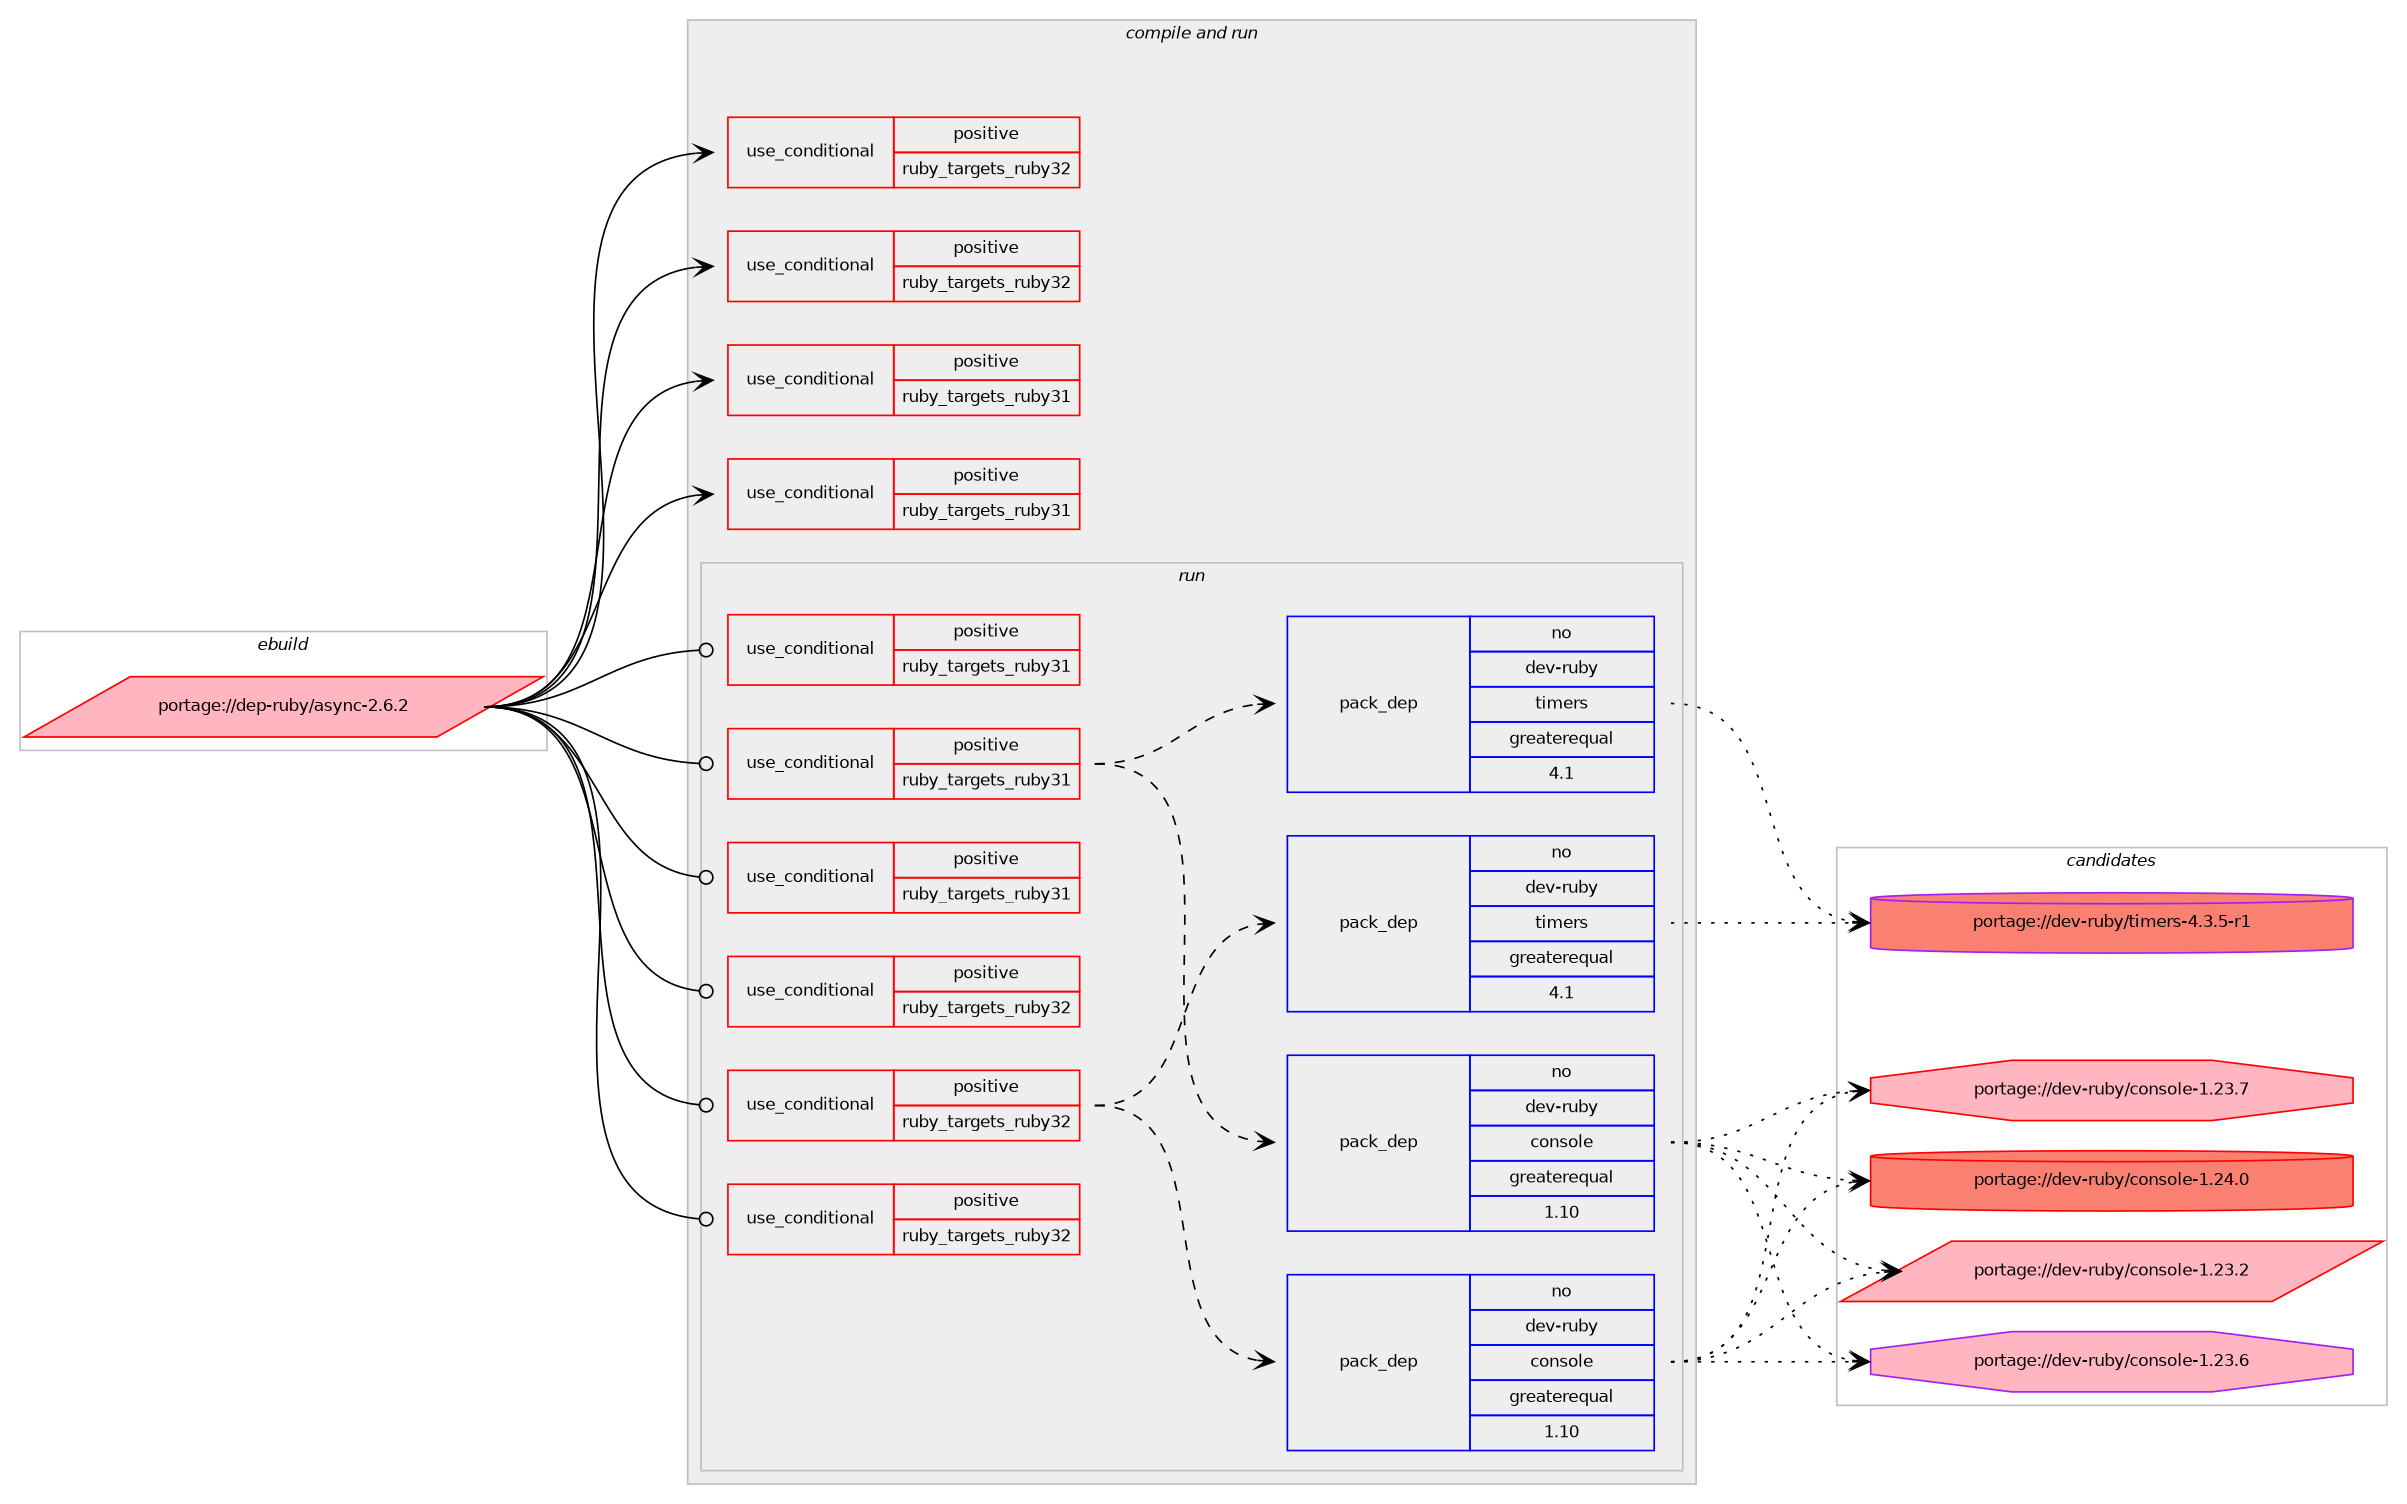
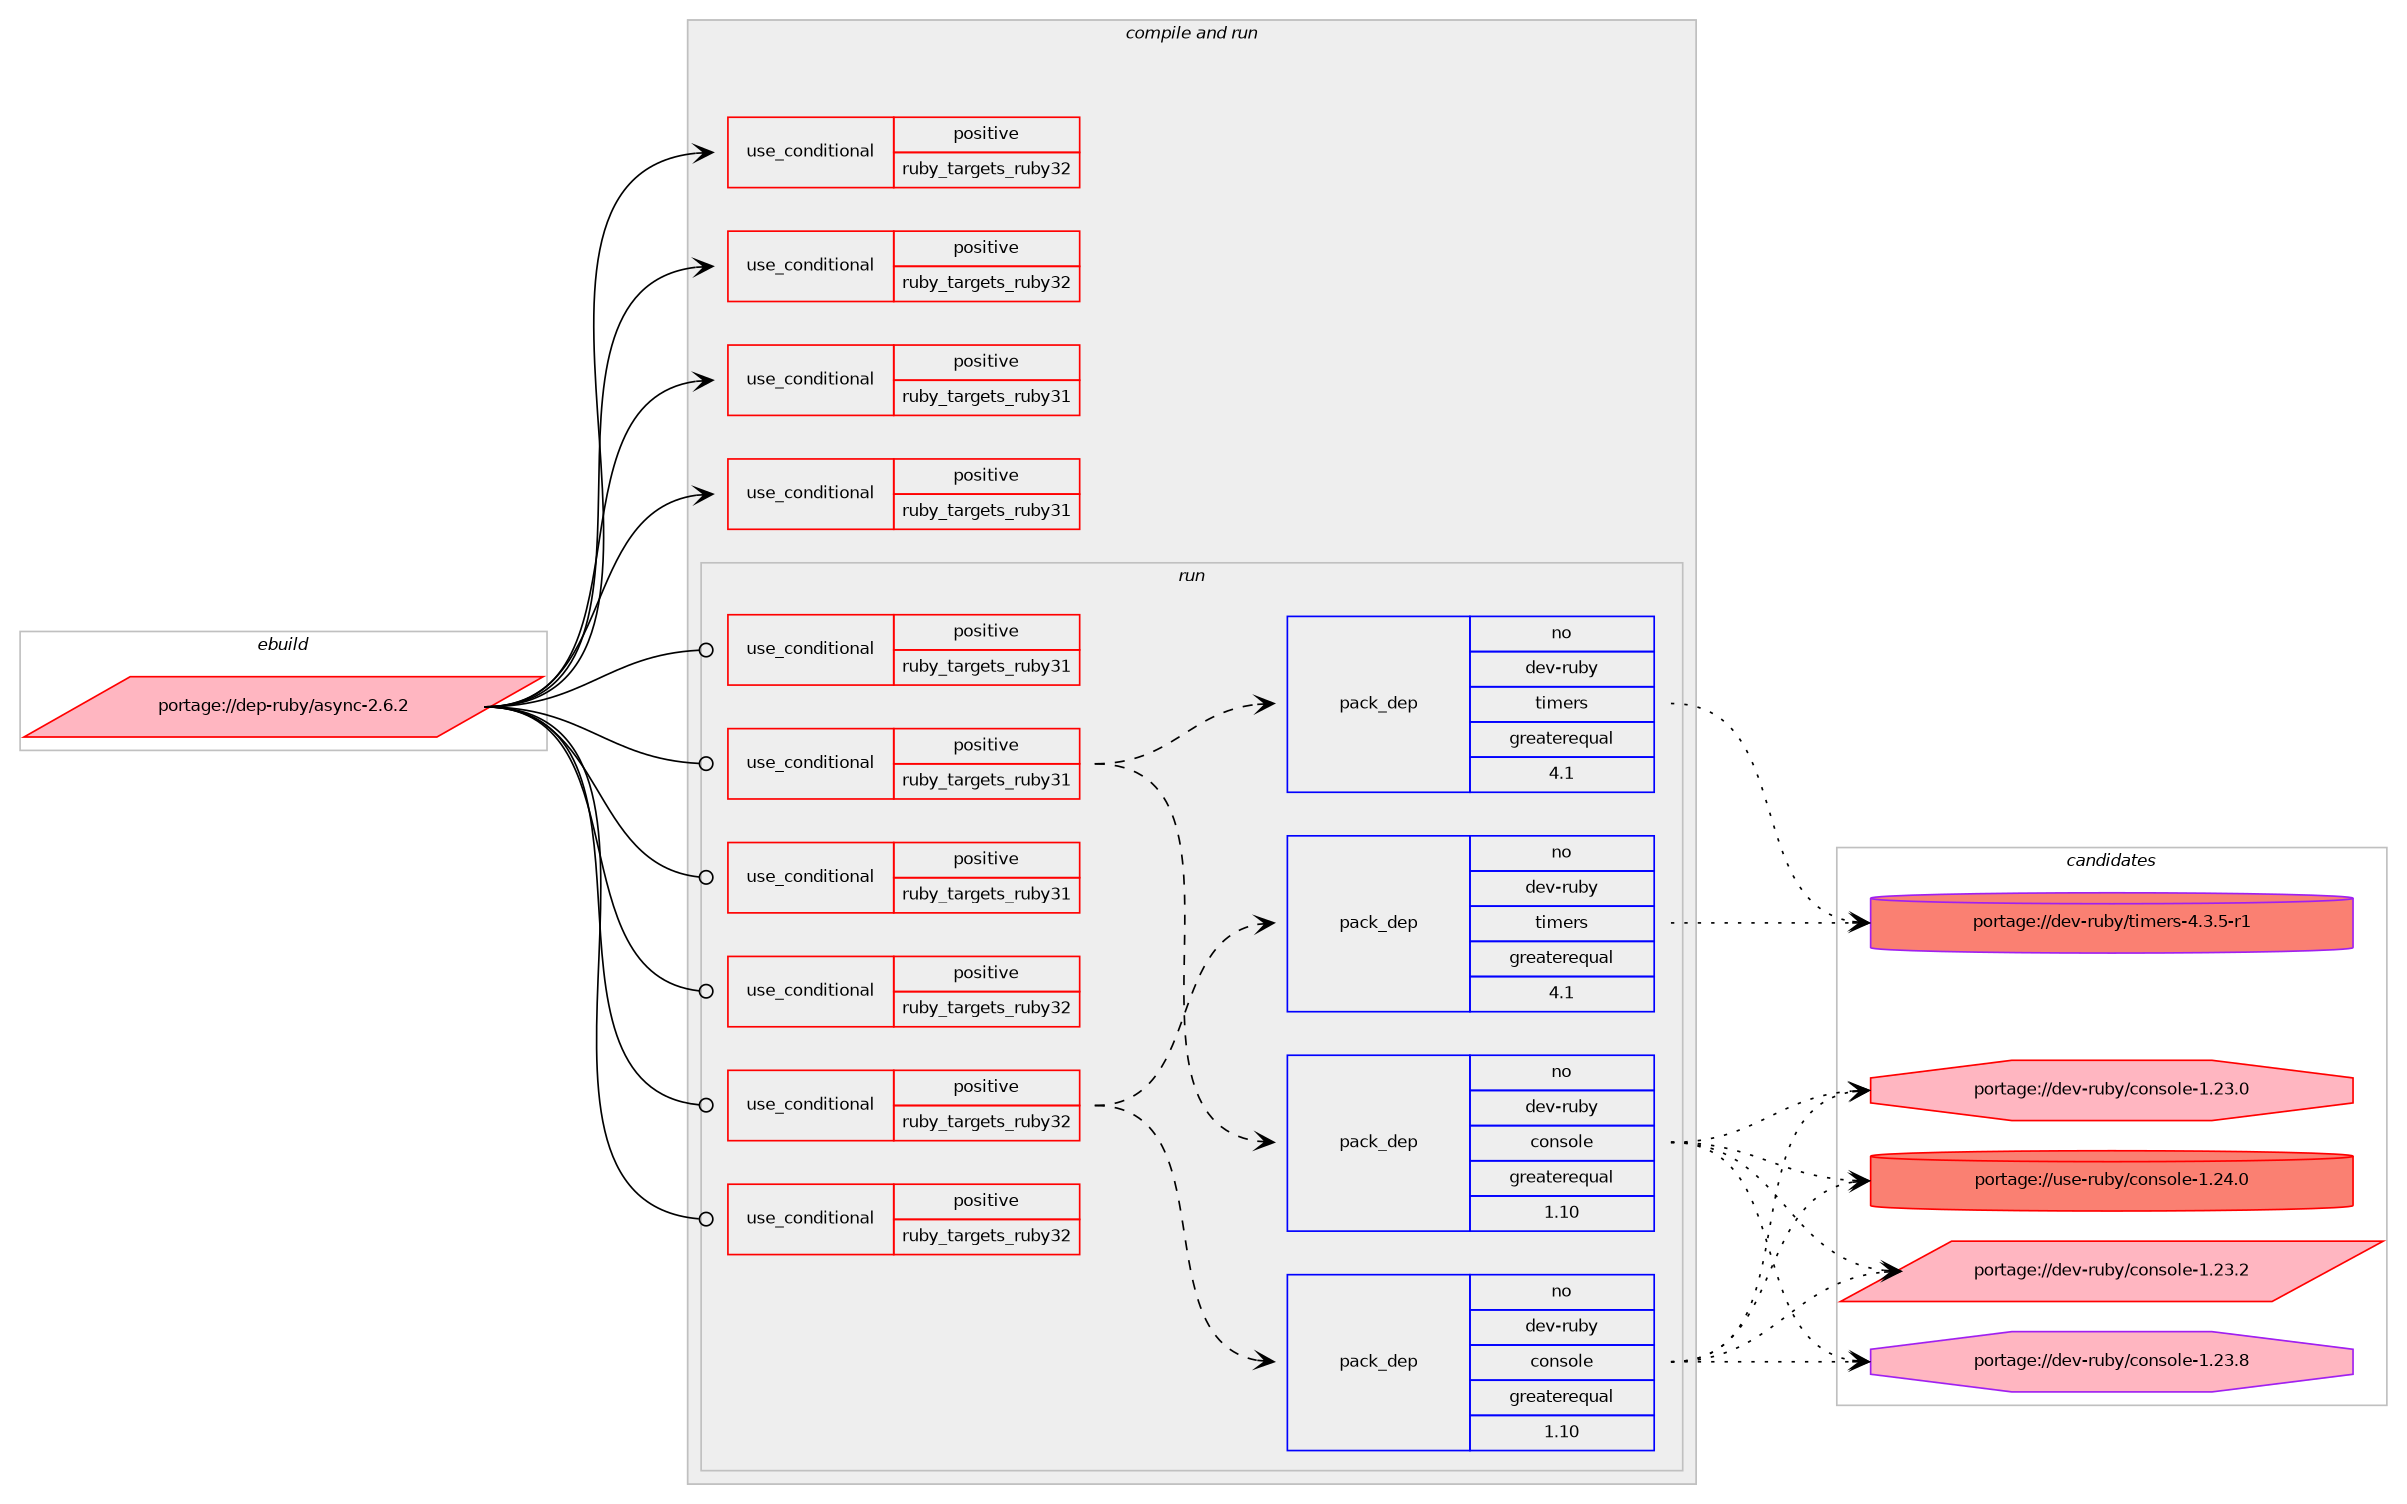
(2112, 1090) -> (2112, 1090)
(2112, 1181) -> (2112, 1181)
(2112, 1362) -> (2112, 1362)
